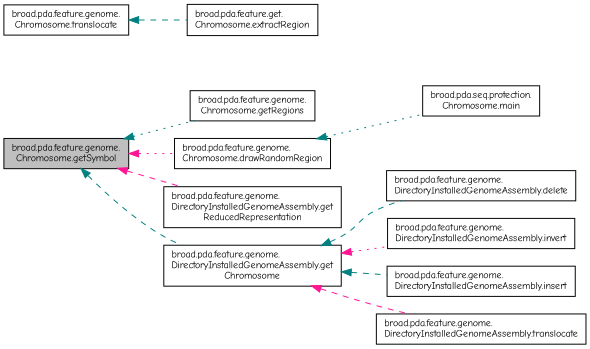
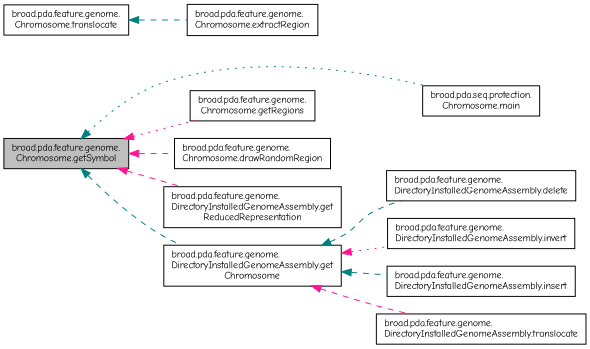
(253, 20) -> (253, 20)
(374, 126) -> (250, 68)
(164, 128) -> (164, 128)
(157, 154) -> (157, 154)
